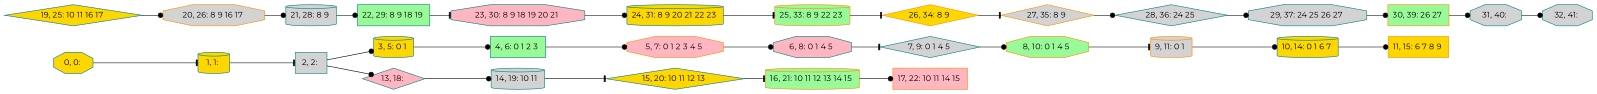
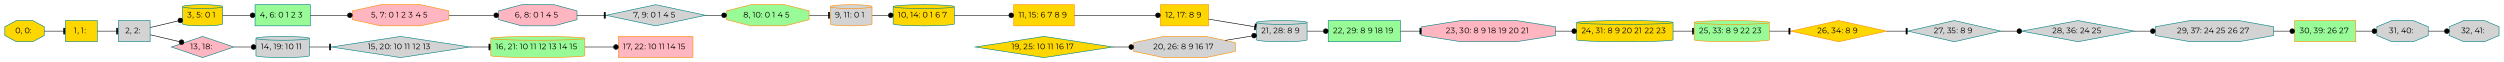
(1047, 15) -> (1954, 31)
none -> (1185, 15)
(214, 63) -> (81, 31)
(675, 79) -> (401, 47)
